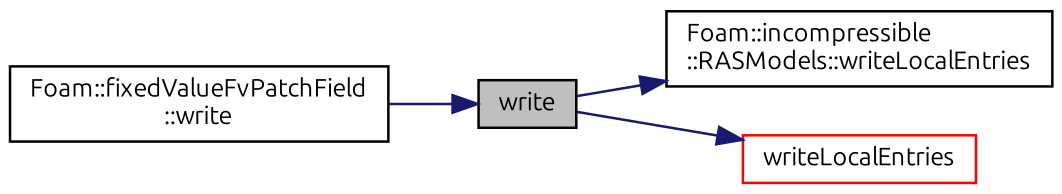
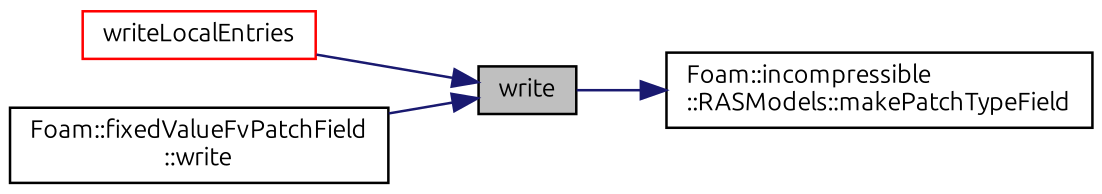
(859, 49) -> (879, 90)
(647, 124) -> (384, 66)
